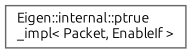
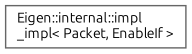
(96, 27) -> (96, 27)
